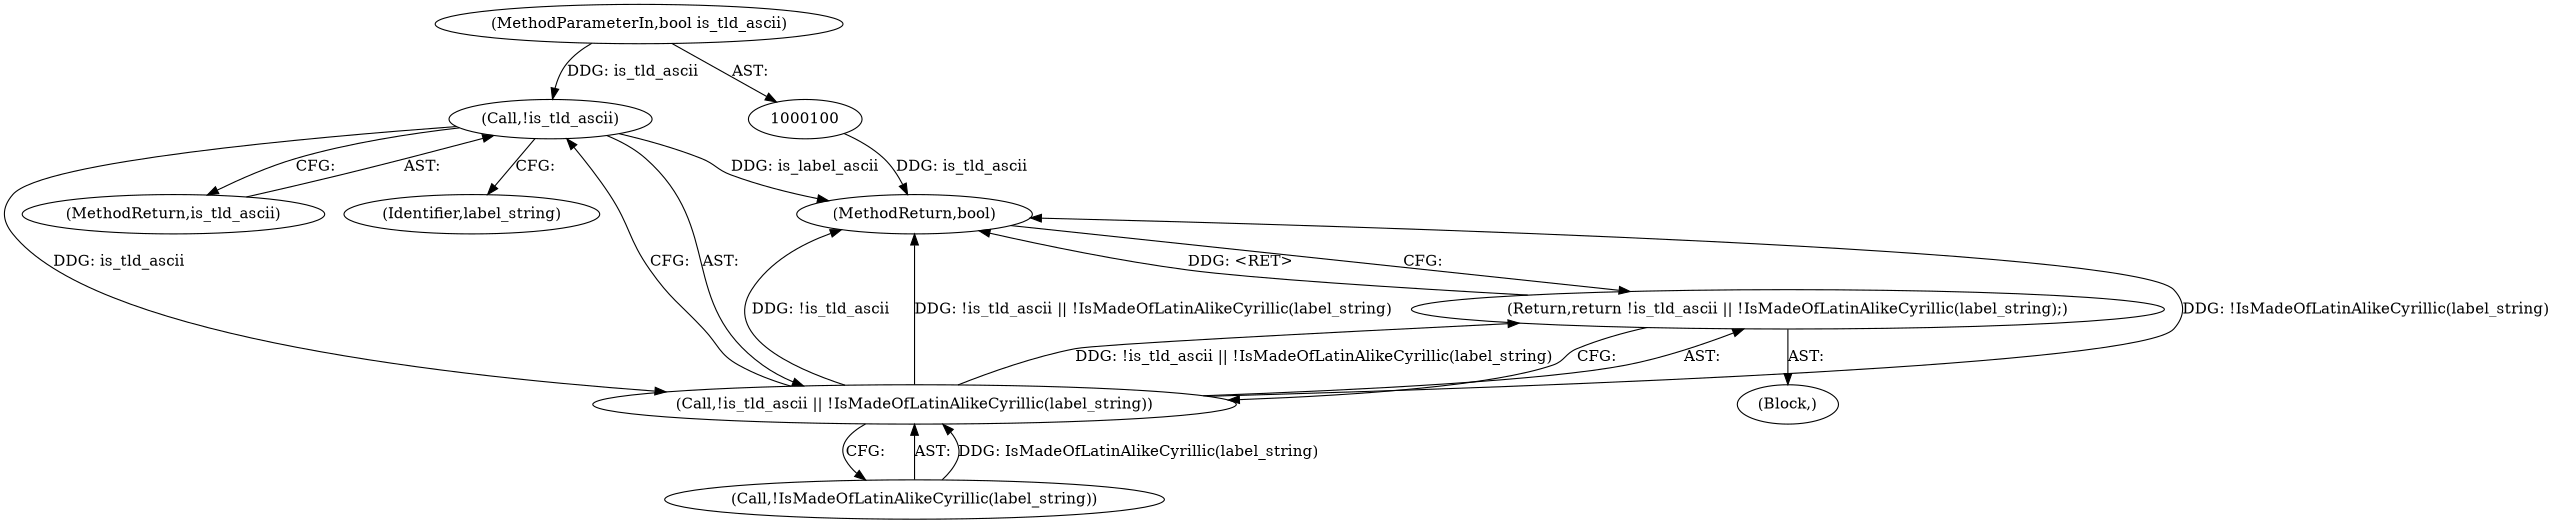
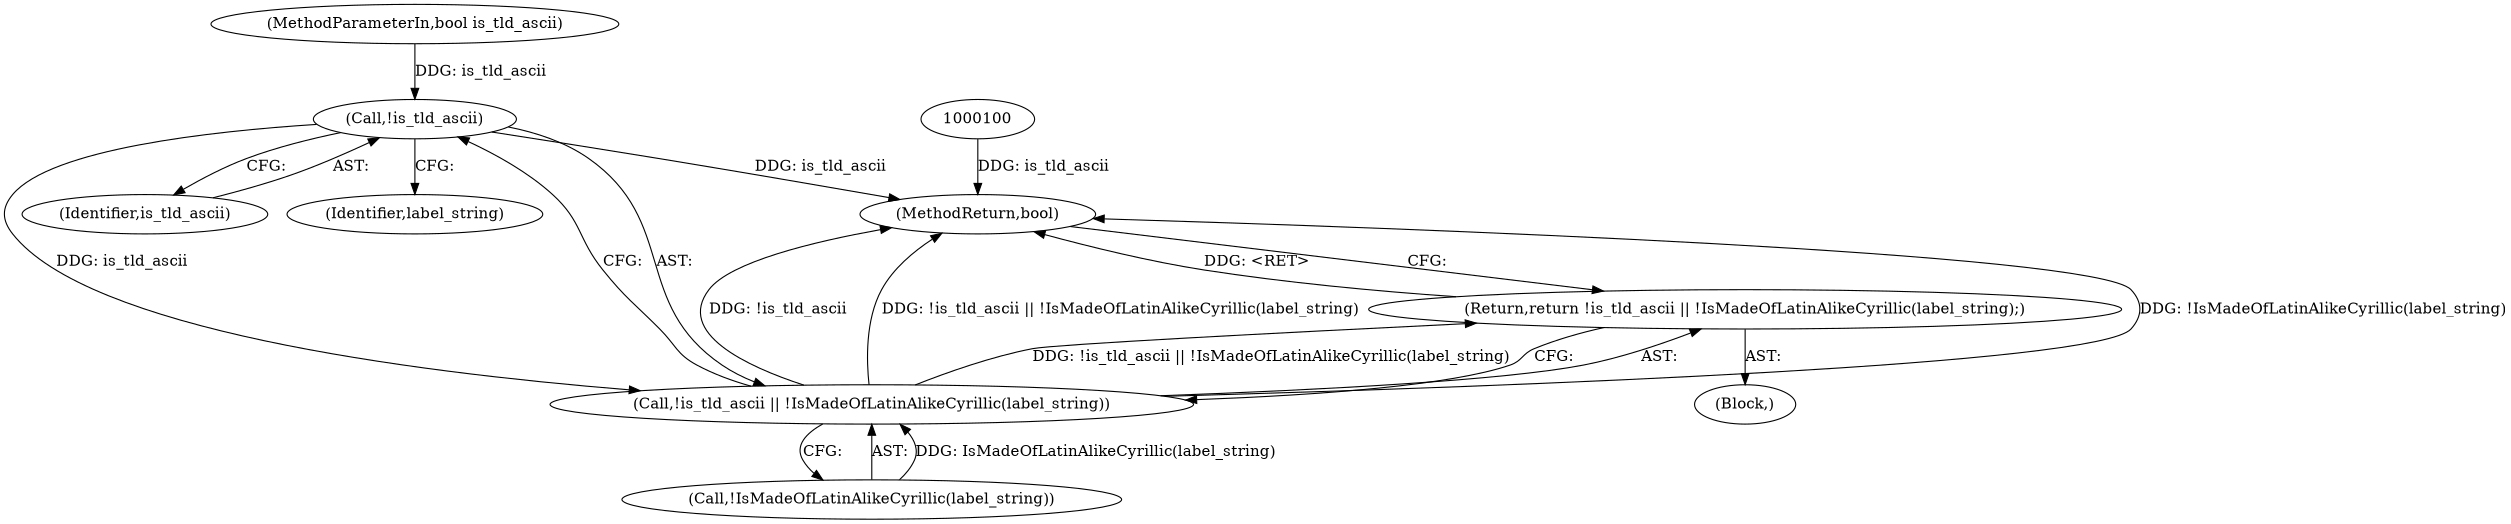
(719, 70) -> none
(805, 167) -> (821, 167)
(173, 214) -> (145, 214)
